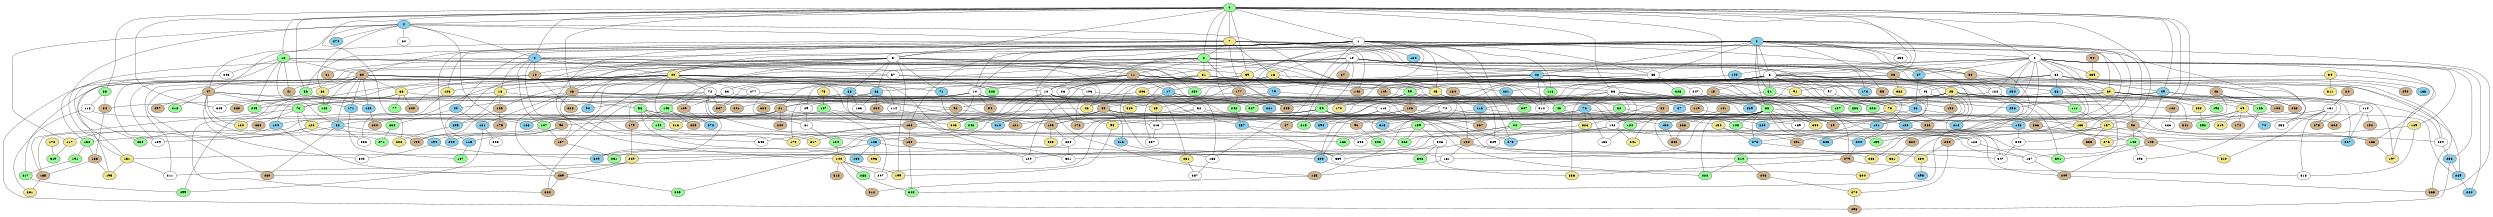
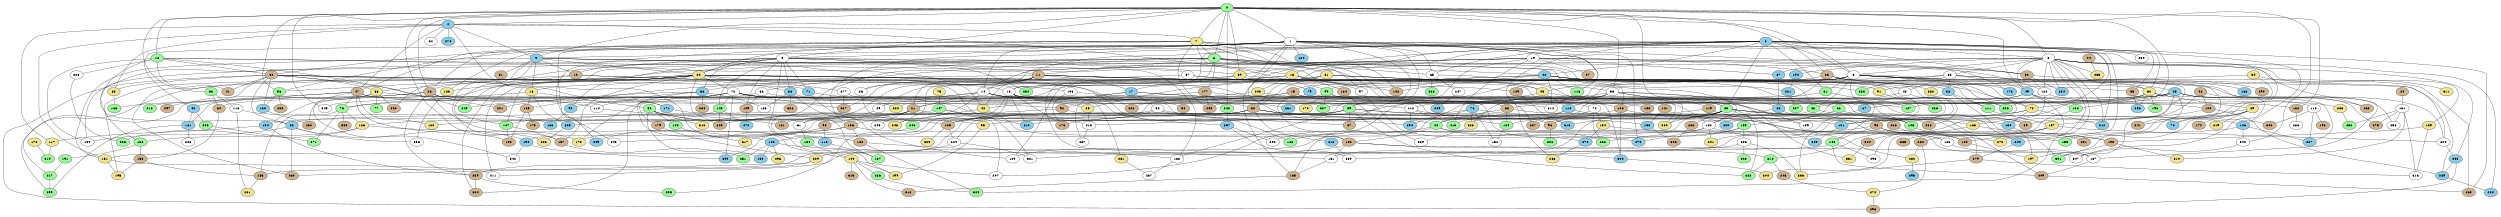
none -> (2021, 68)
(1951, 92) -> (2175, 92)
(780, 125) -> (878, 125)
